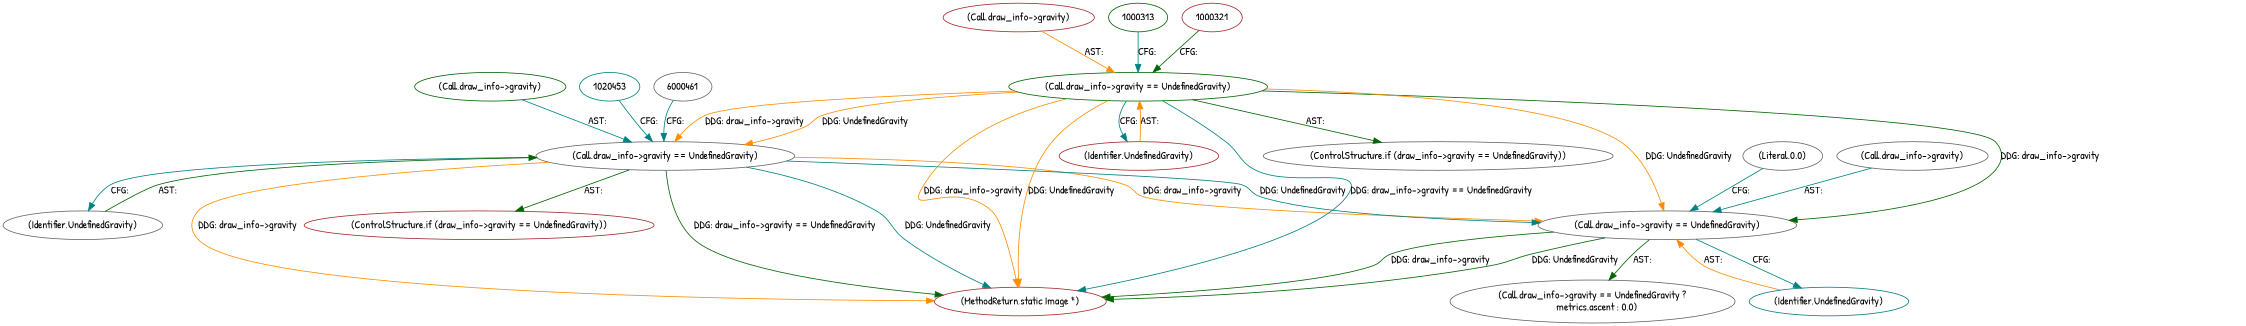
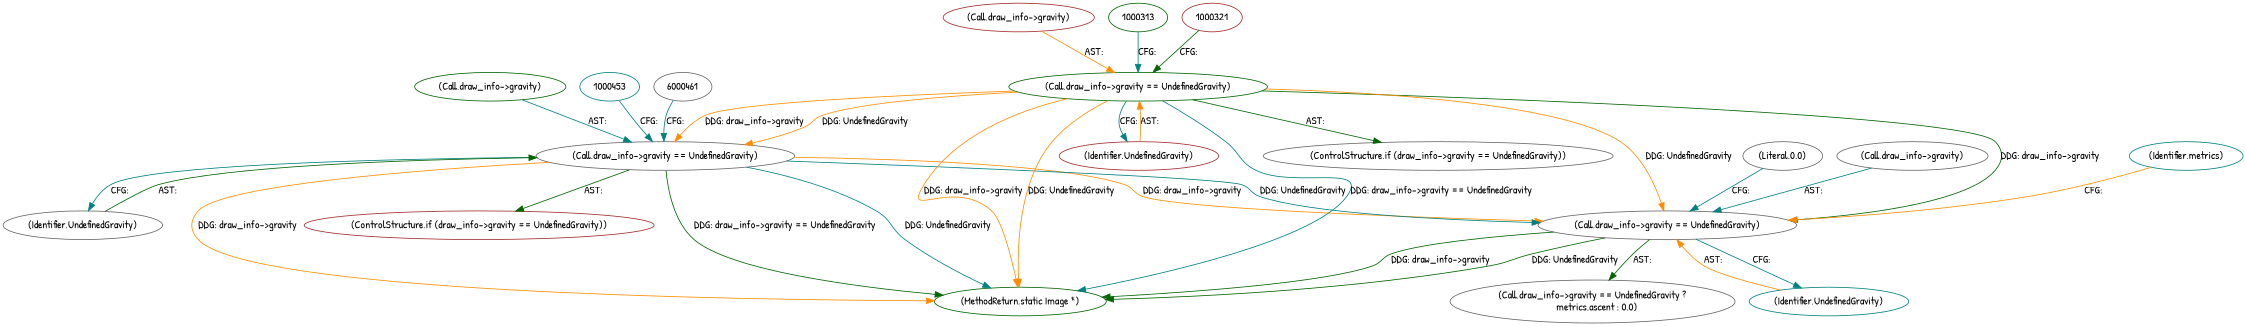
(610, 87) -> (610, 87)
none -> (2186, 156)
(1020, 302) -> (1020, 302)
